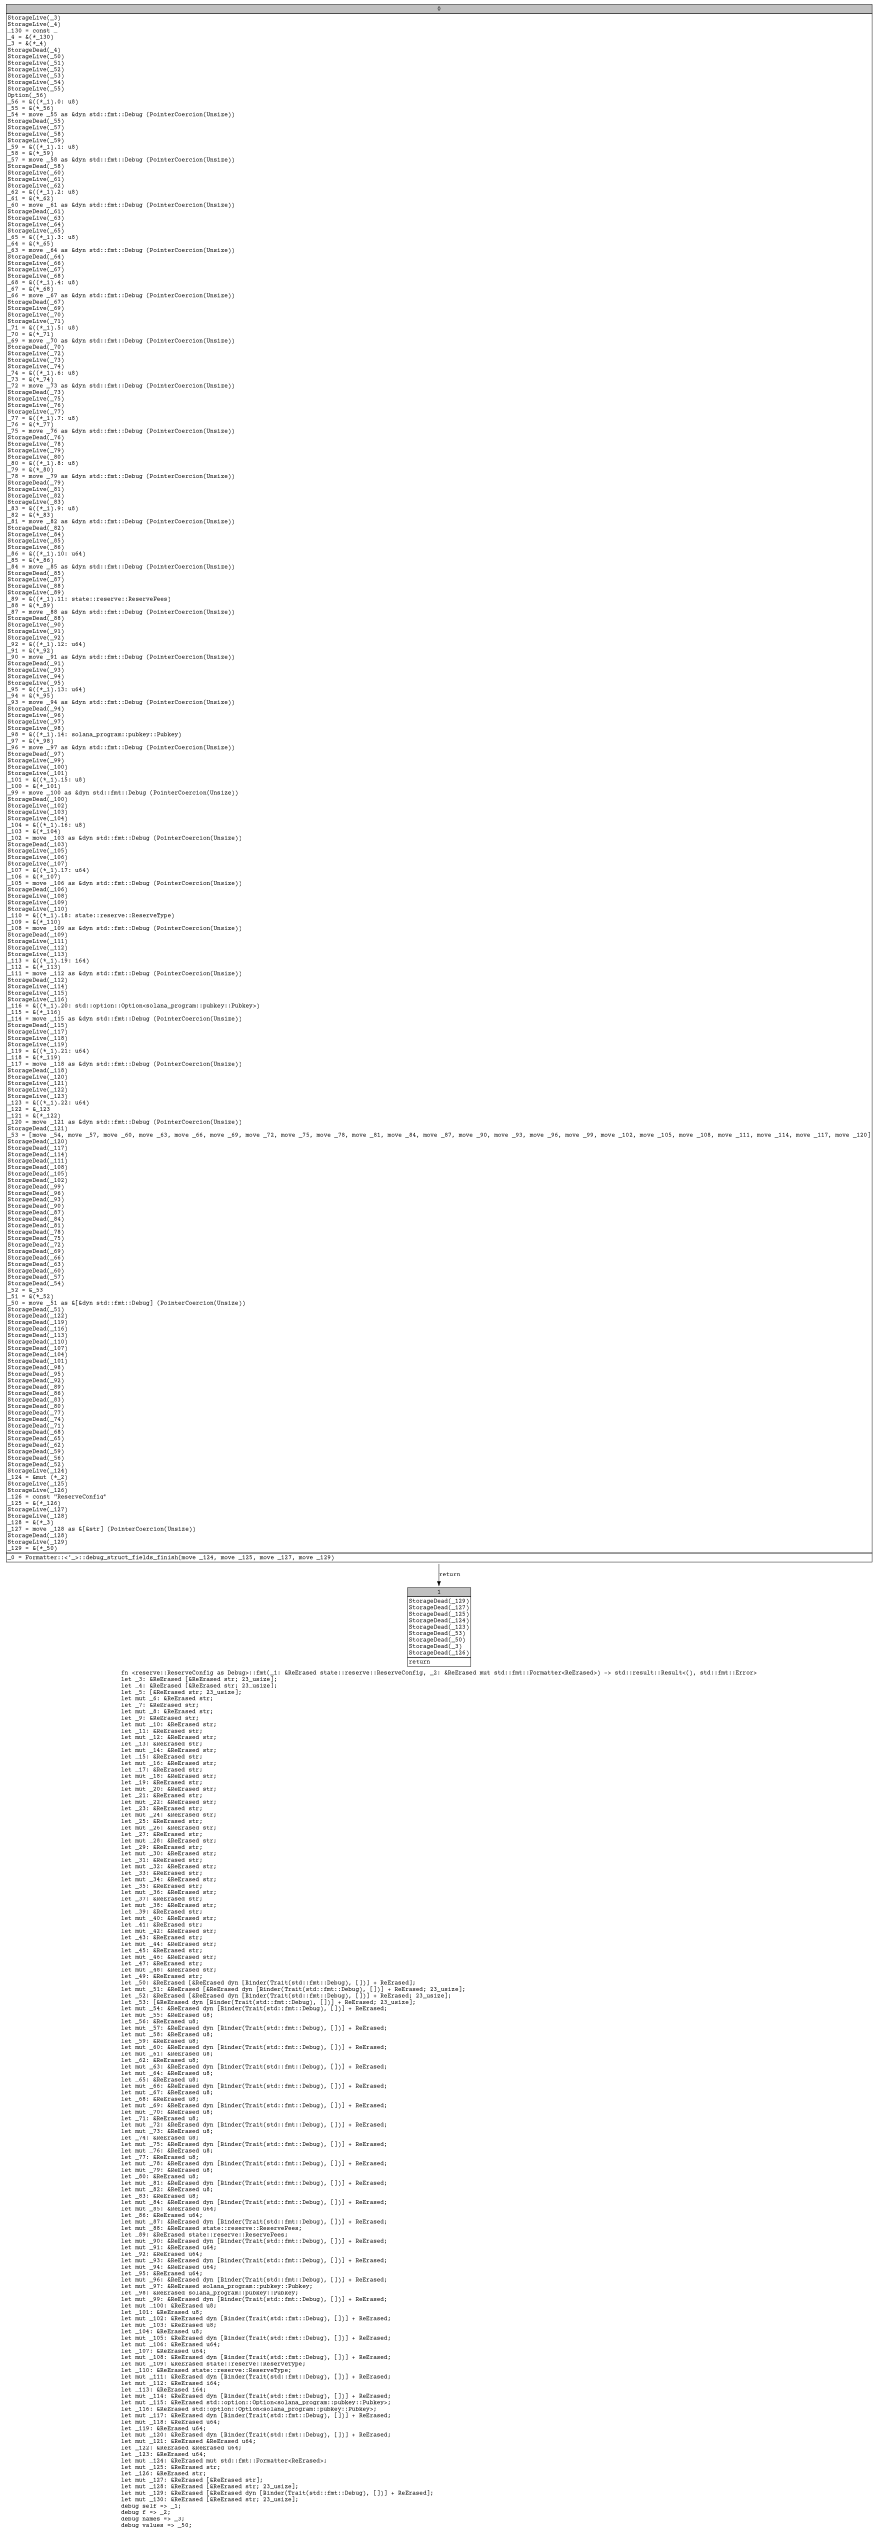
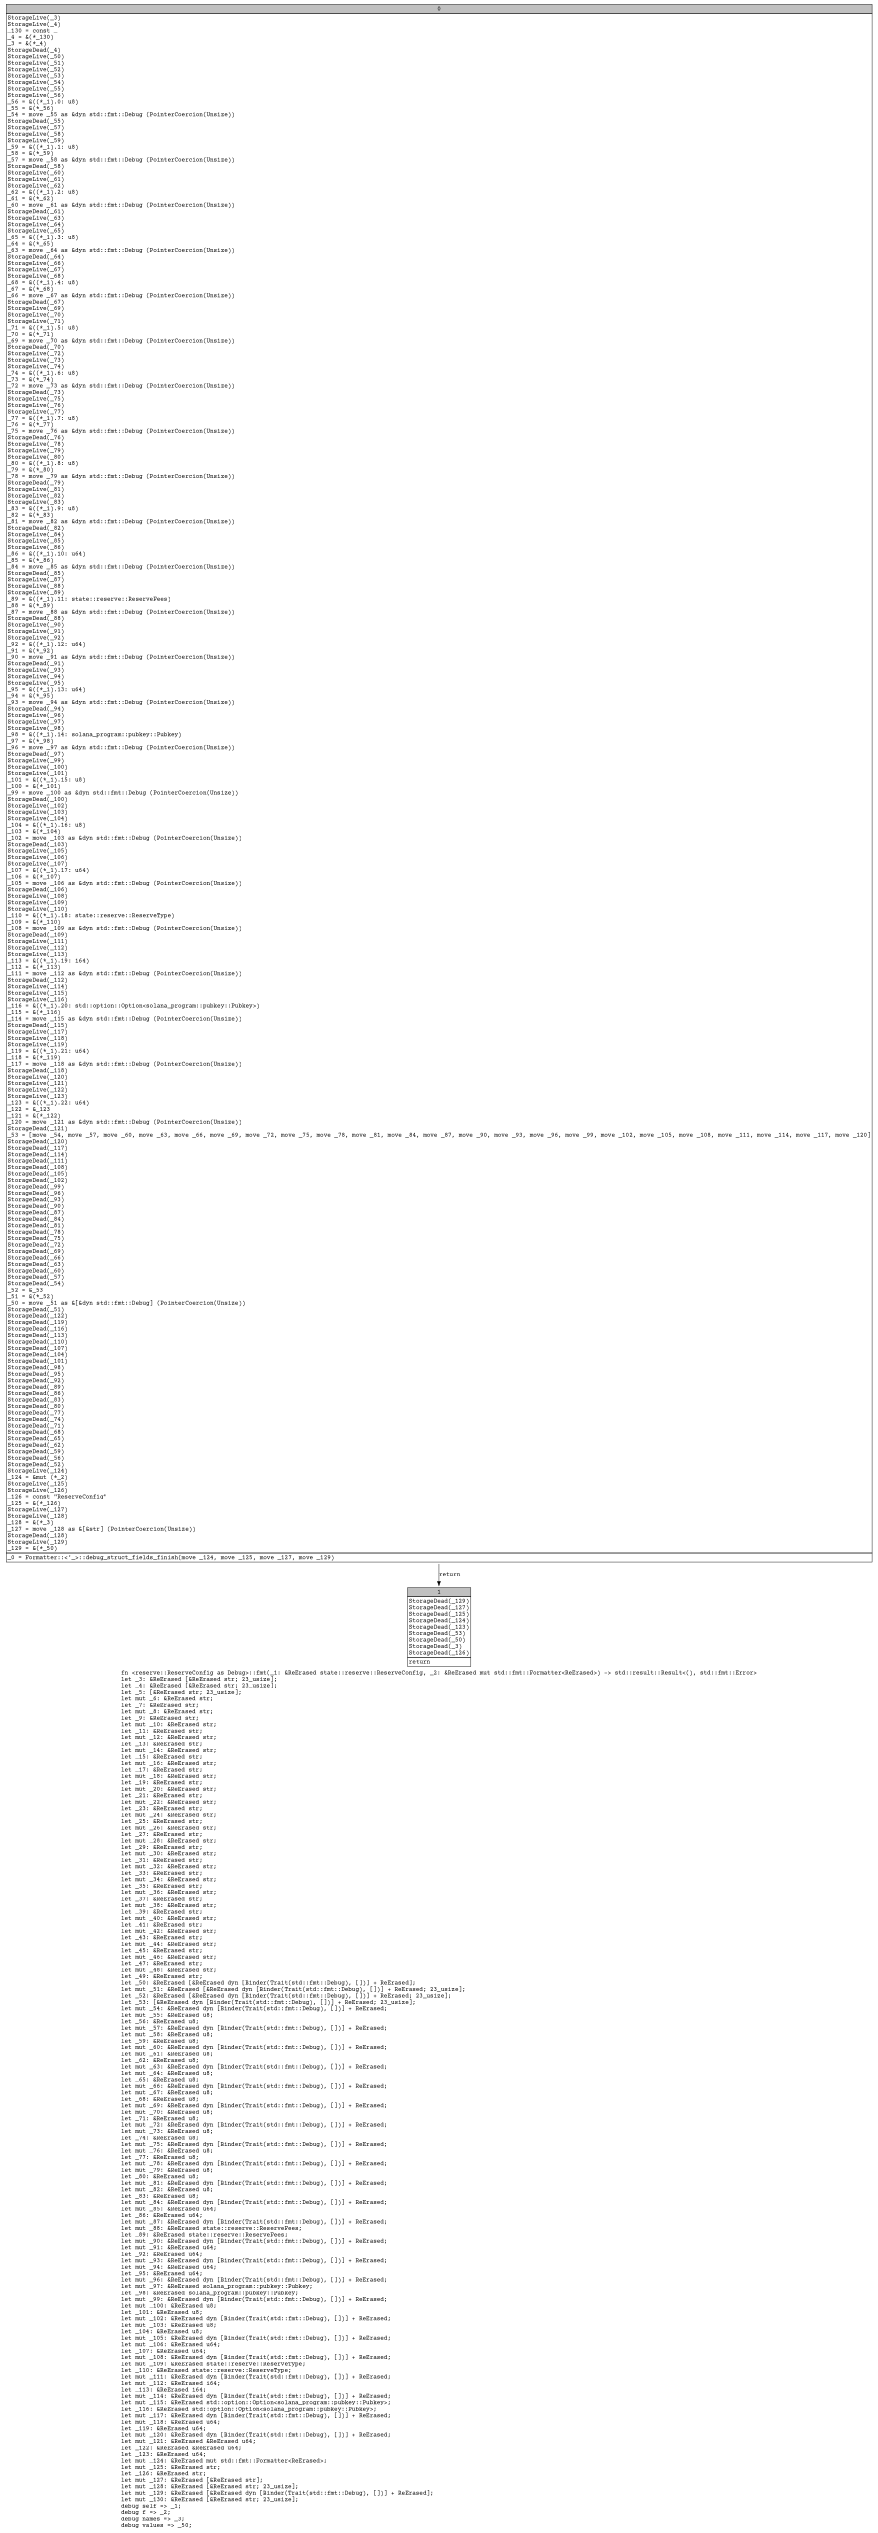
(27, 95) -> (36, 95)
